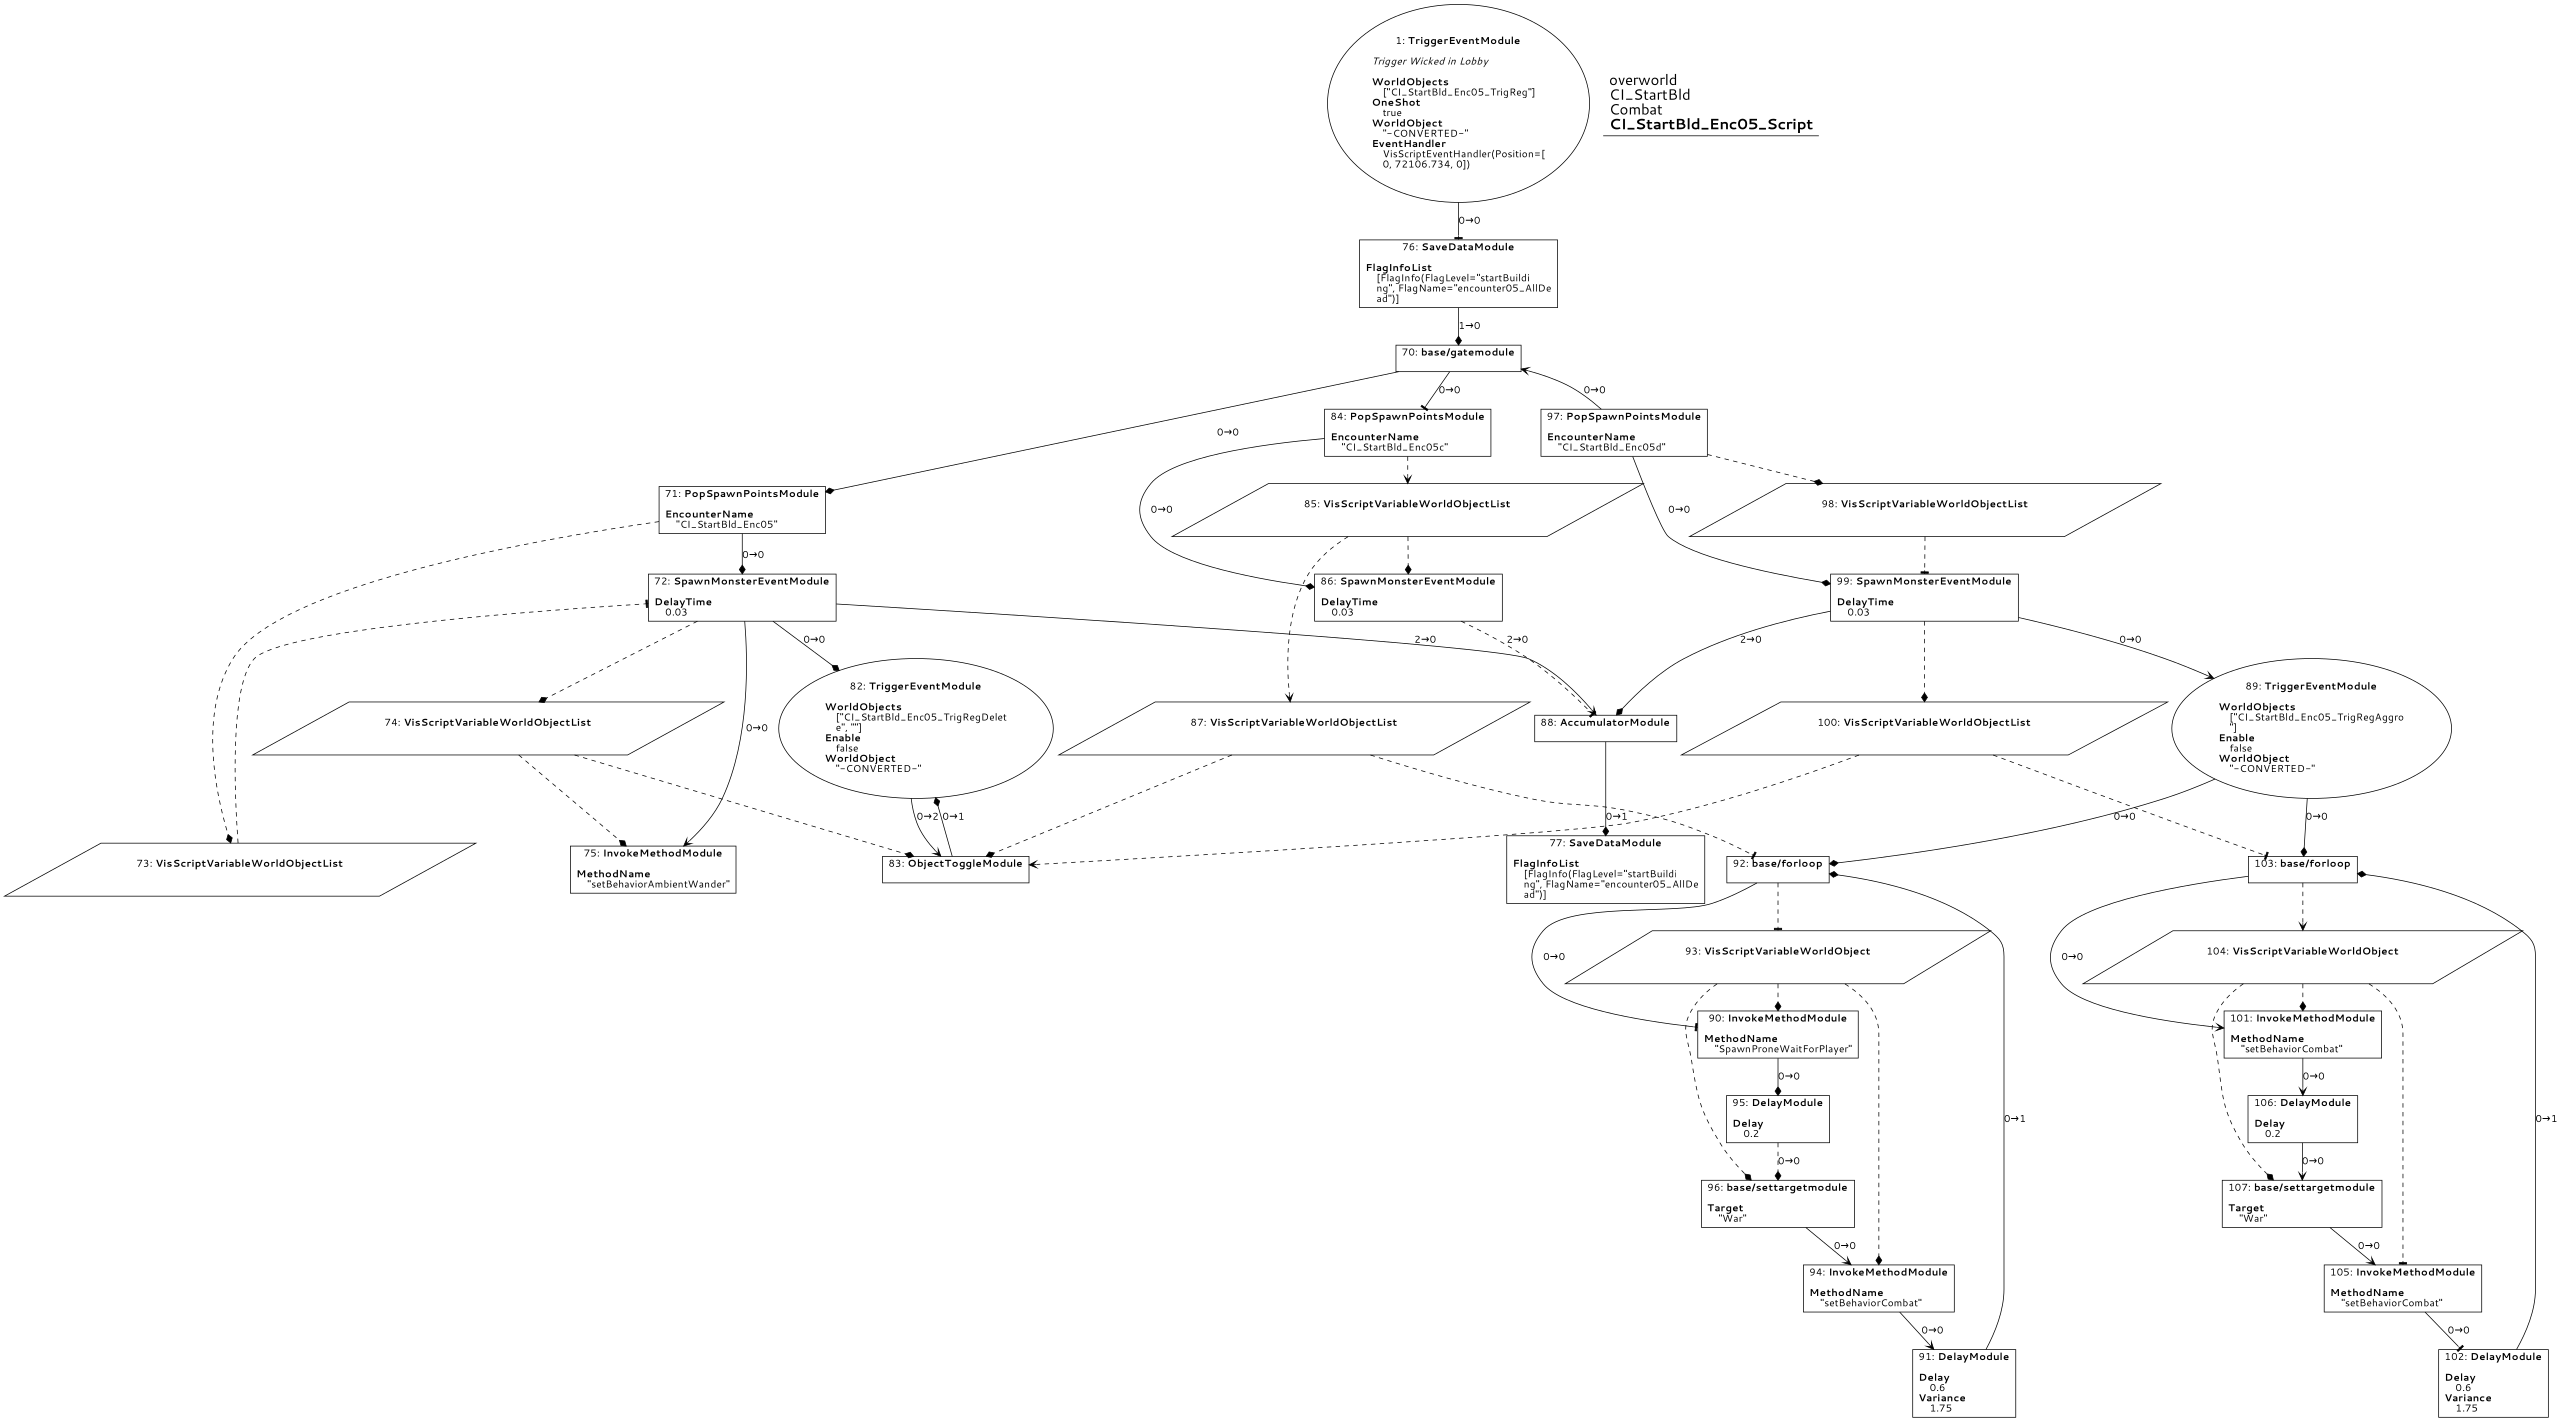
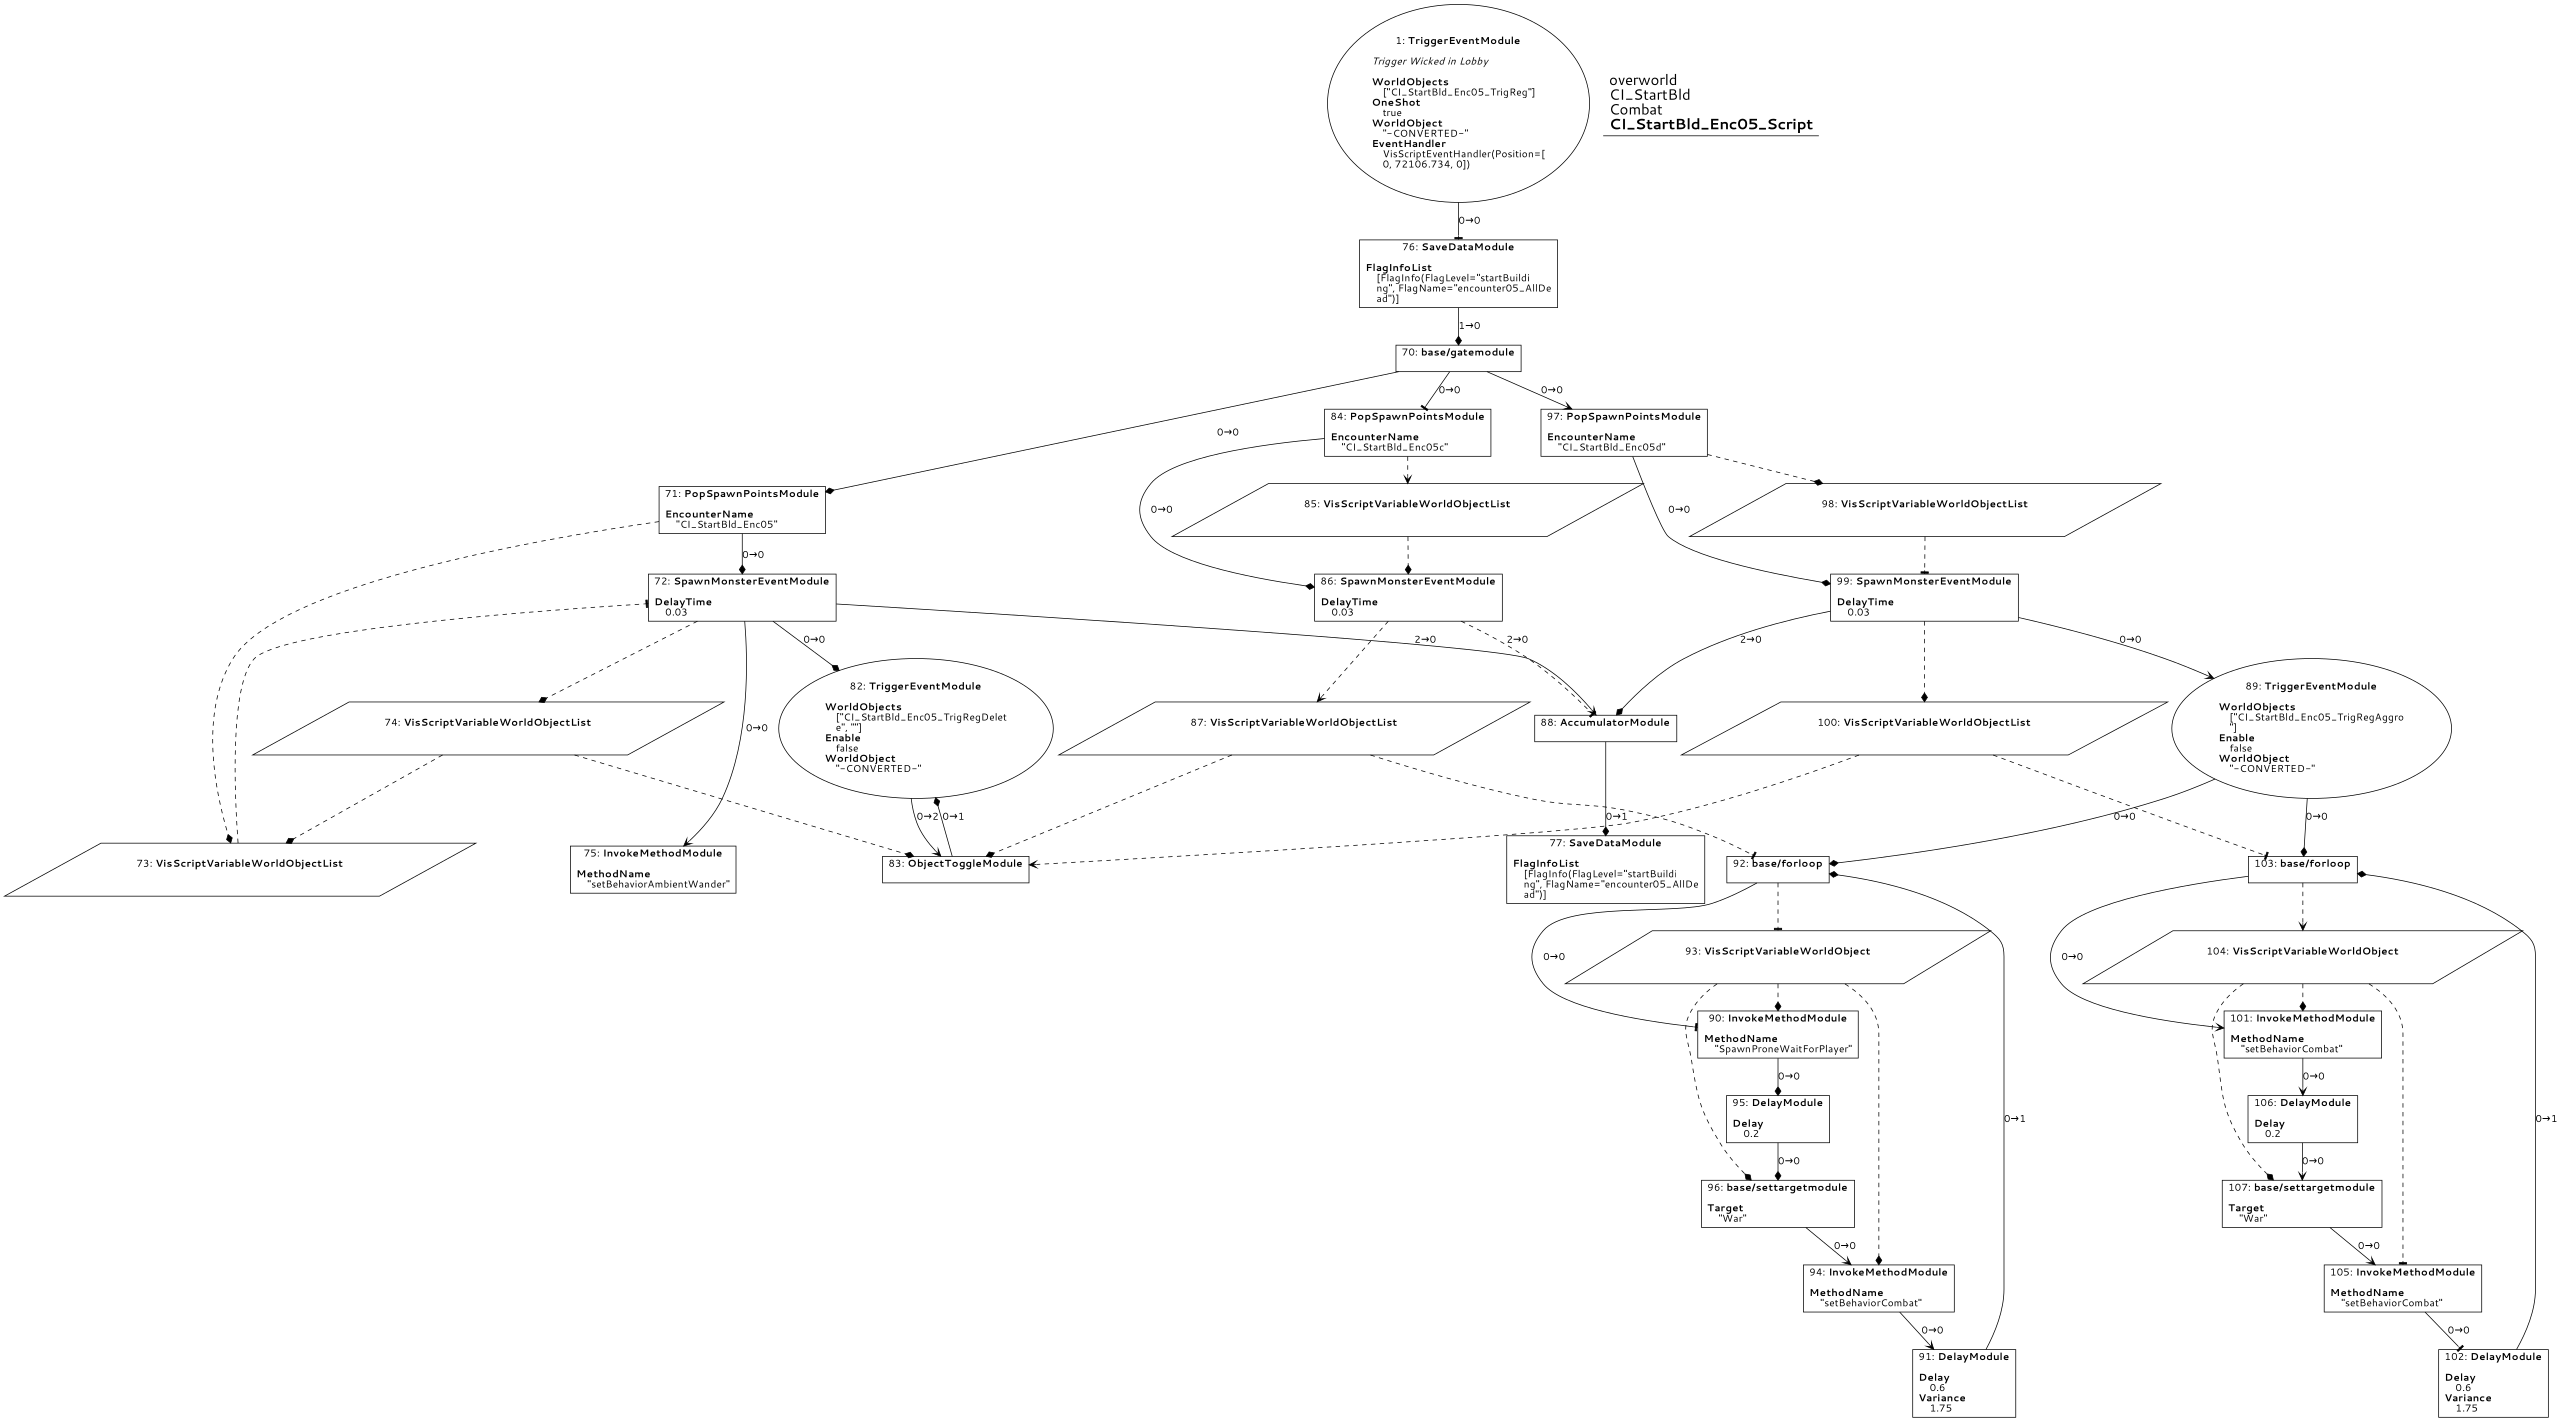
(1567, 385) -> (1526, 389)
(1295, 606) -> (1355, 659)
(569, 798) -> (368, 797)
(1778, 1157) -> (1778, 1157)
